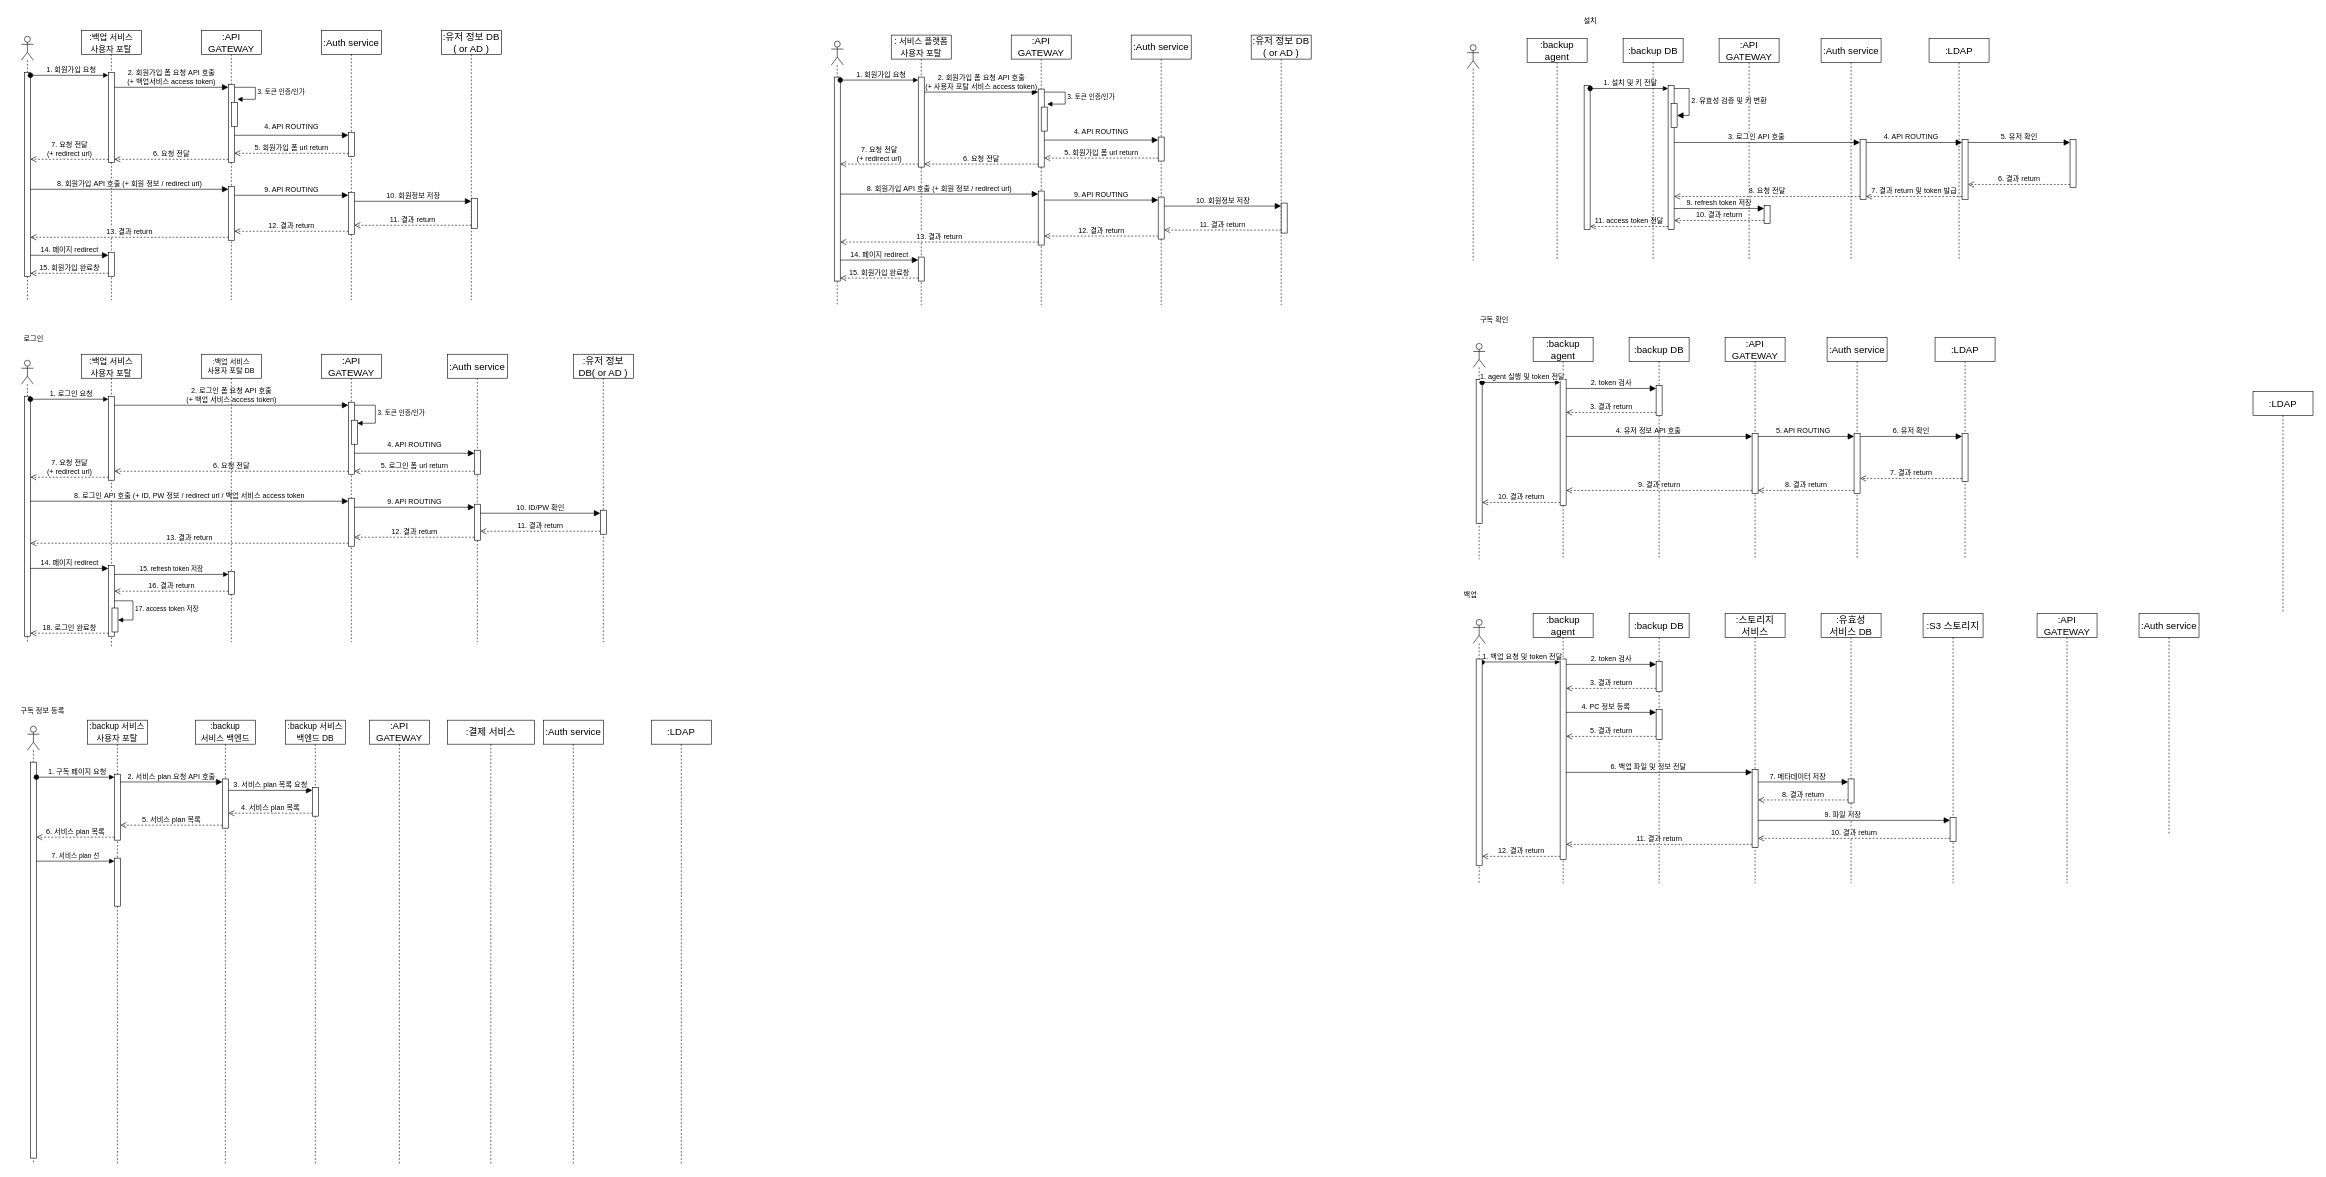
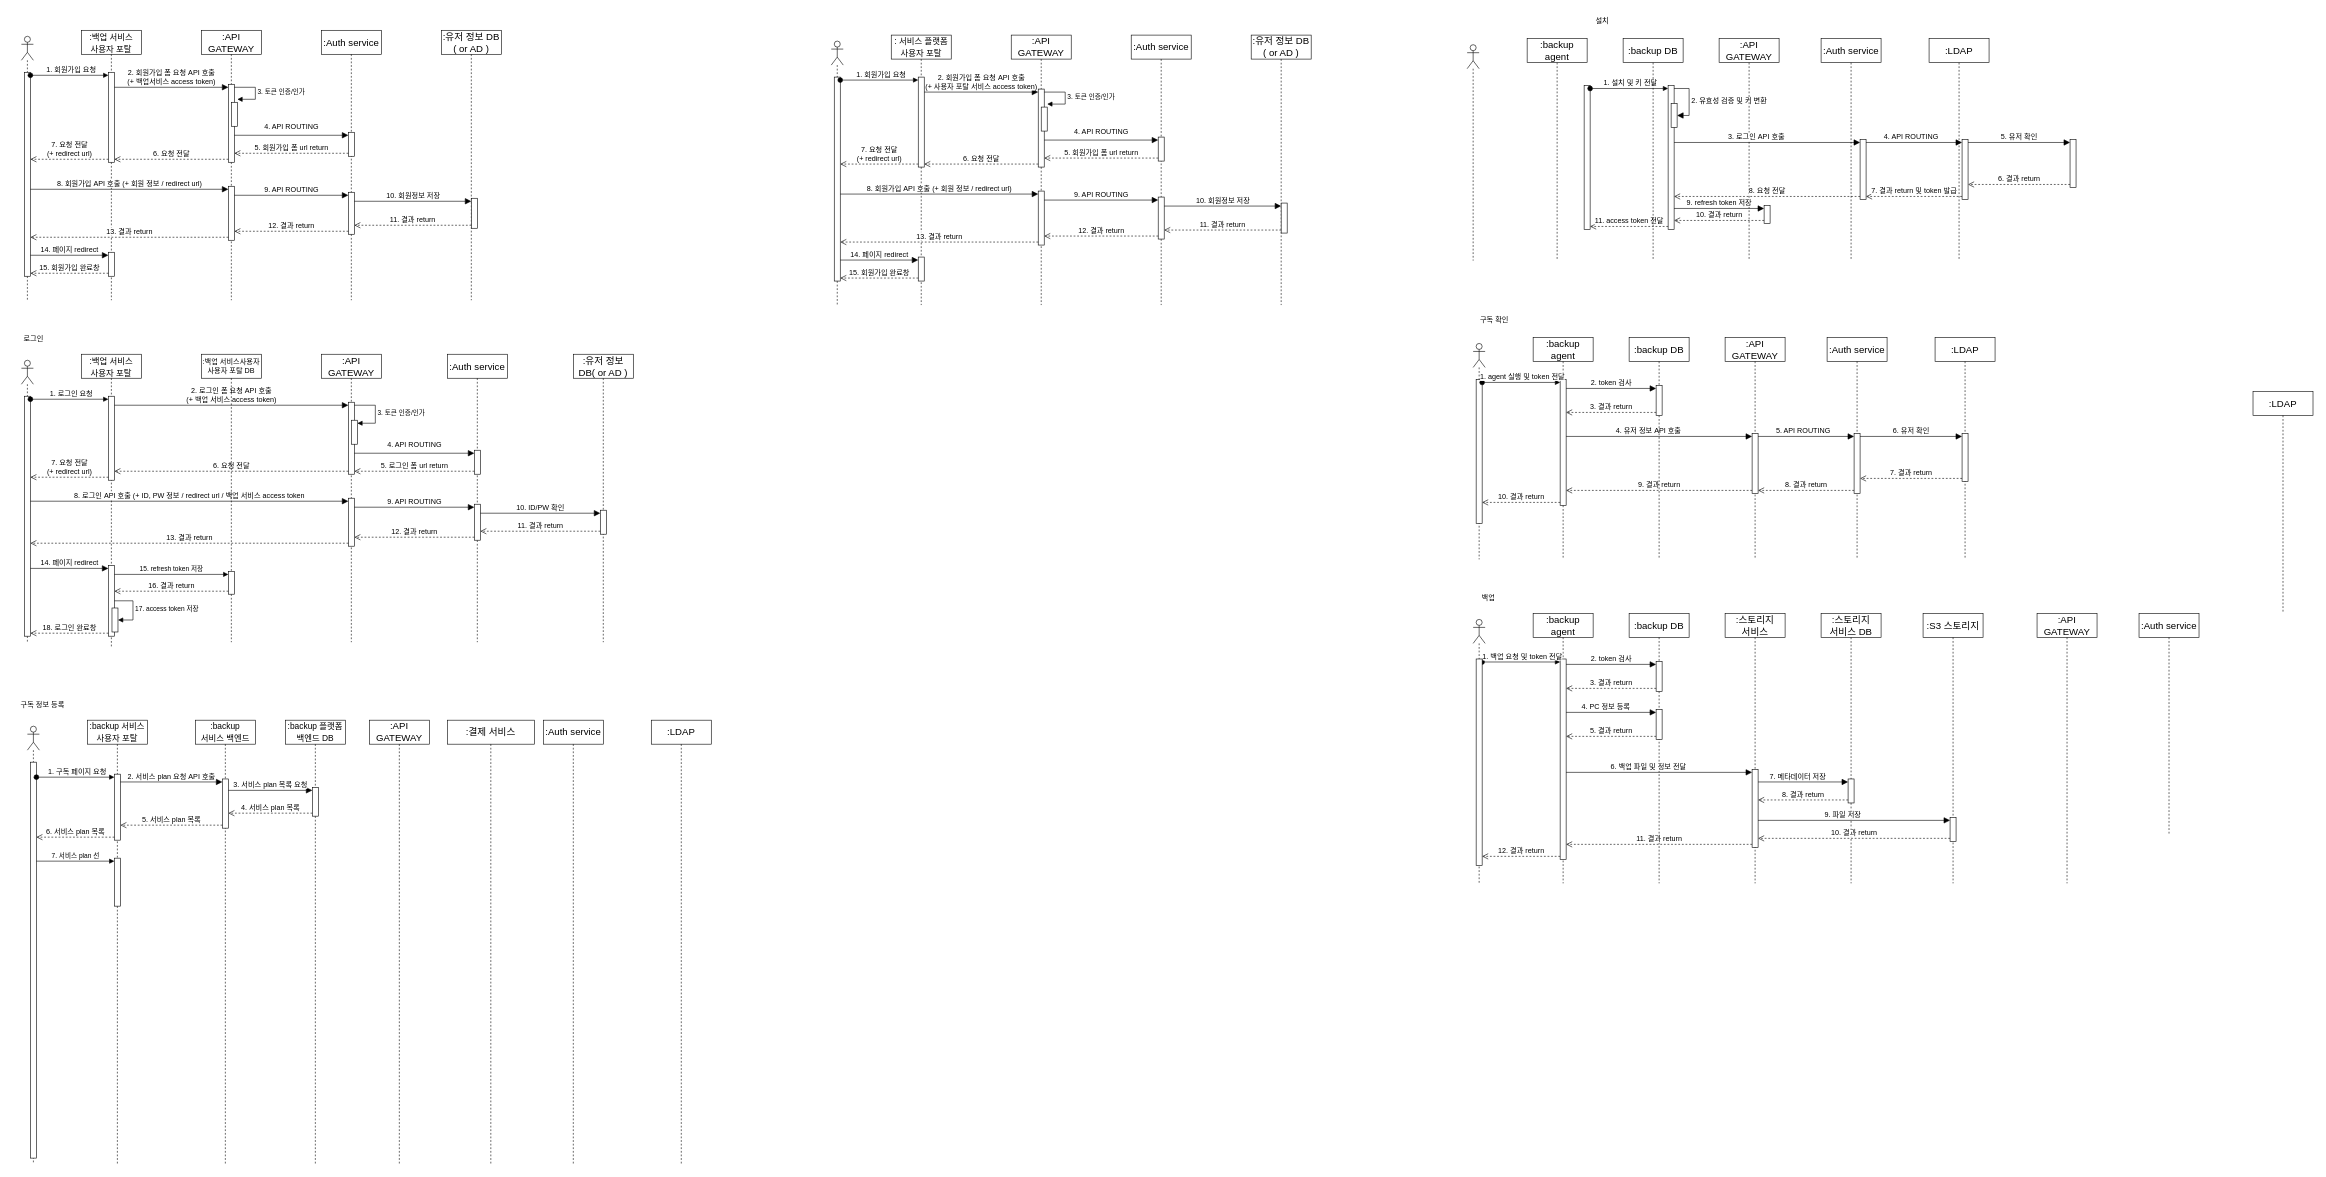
(1590, 21) -> (1602, 21)
(231, 366) -> (231, 366)
(1470, 596) -> (1488, 599)
(1851, 626) -> (1851, 626)
(42, 711) -> (42, 705)
(315, 732) -> (315, 732)
